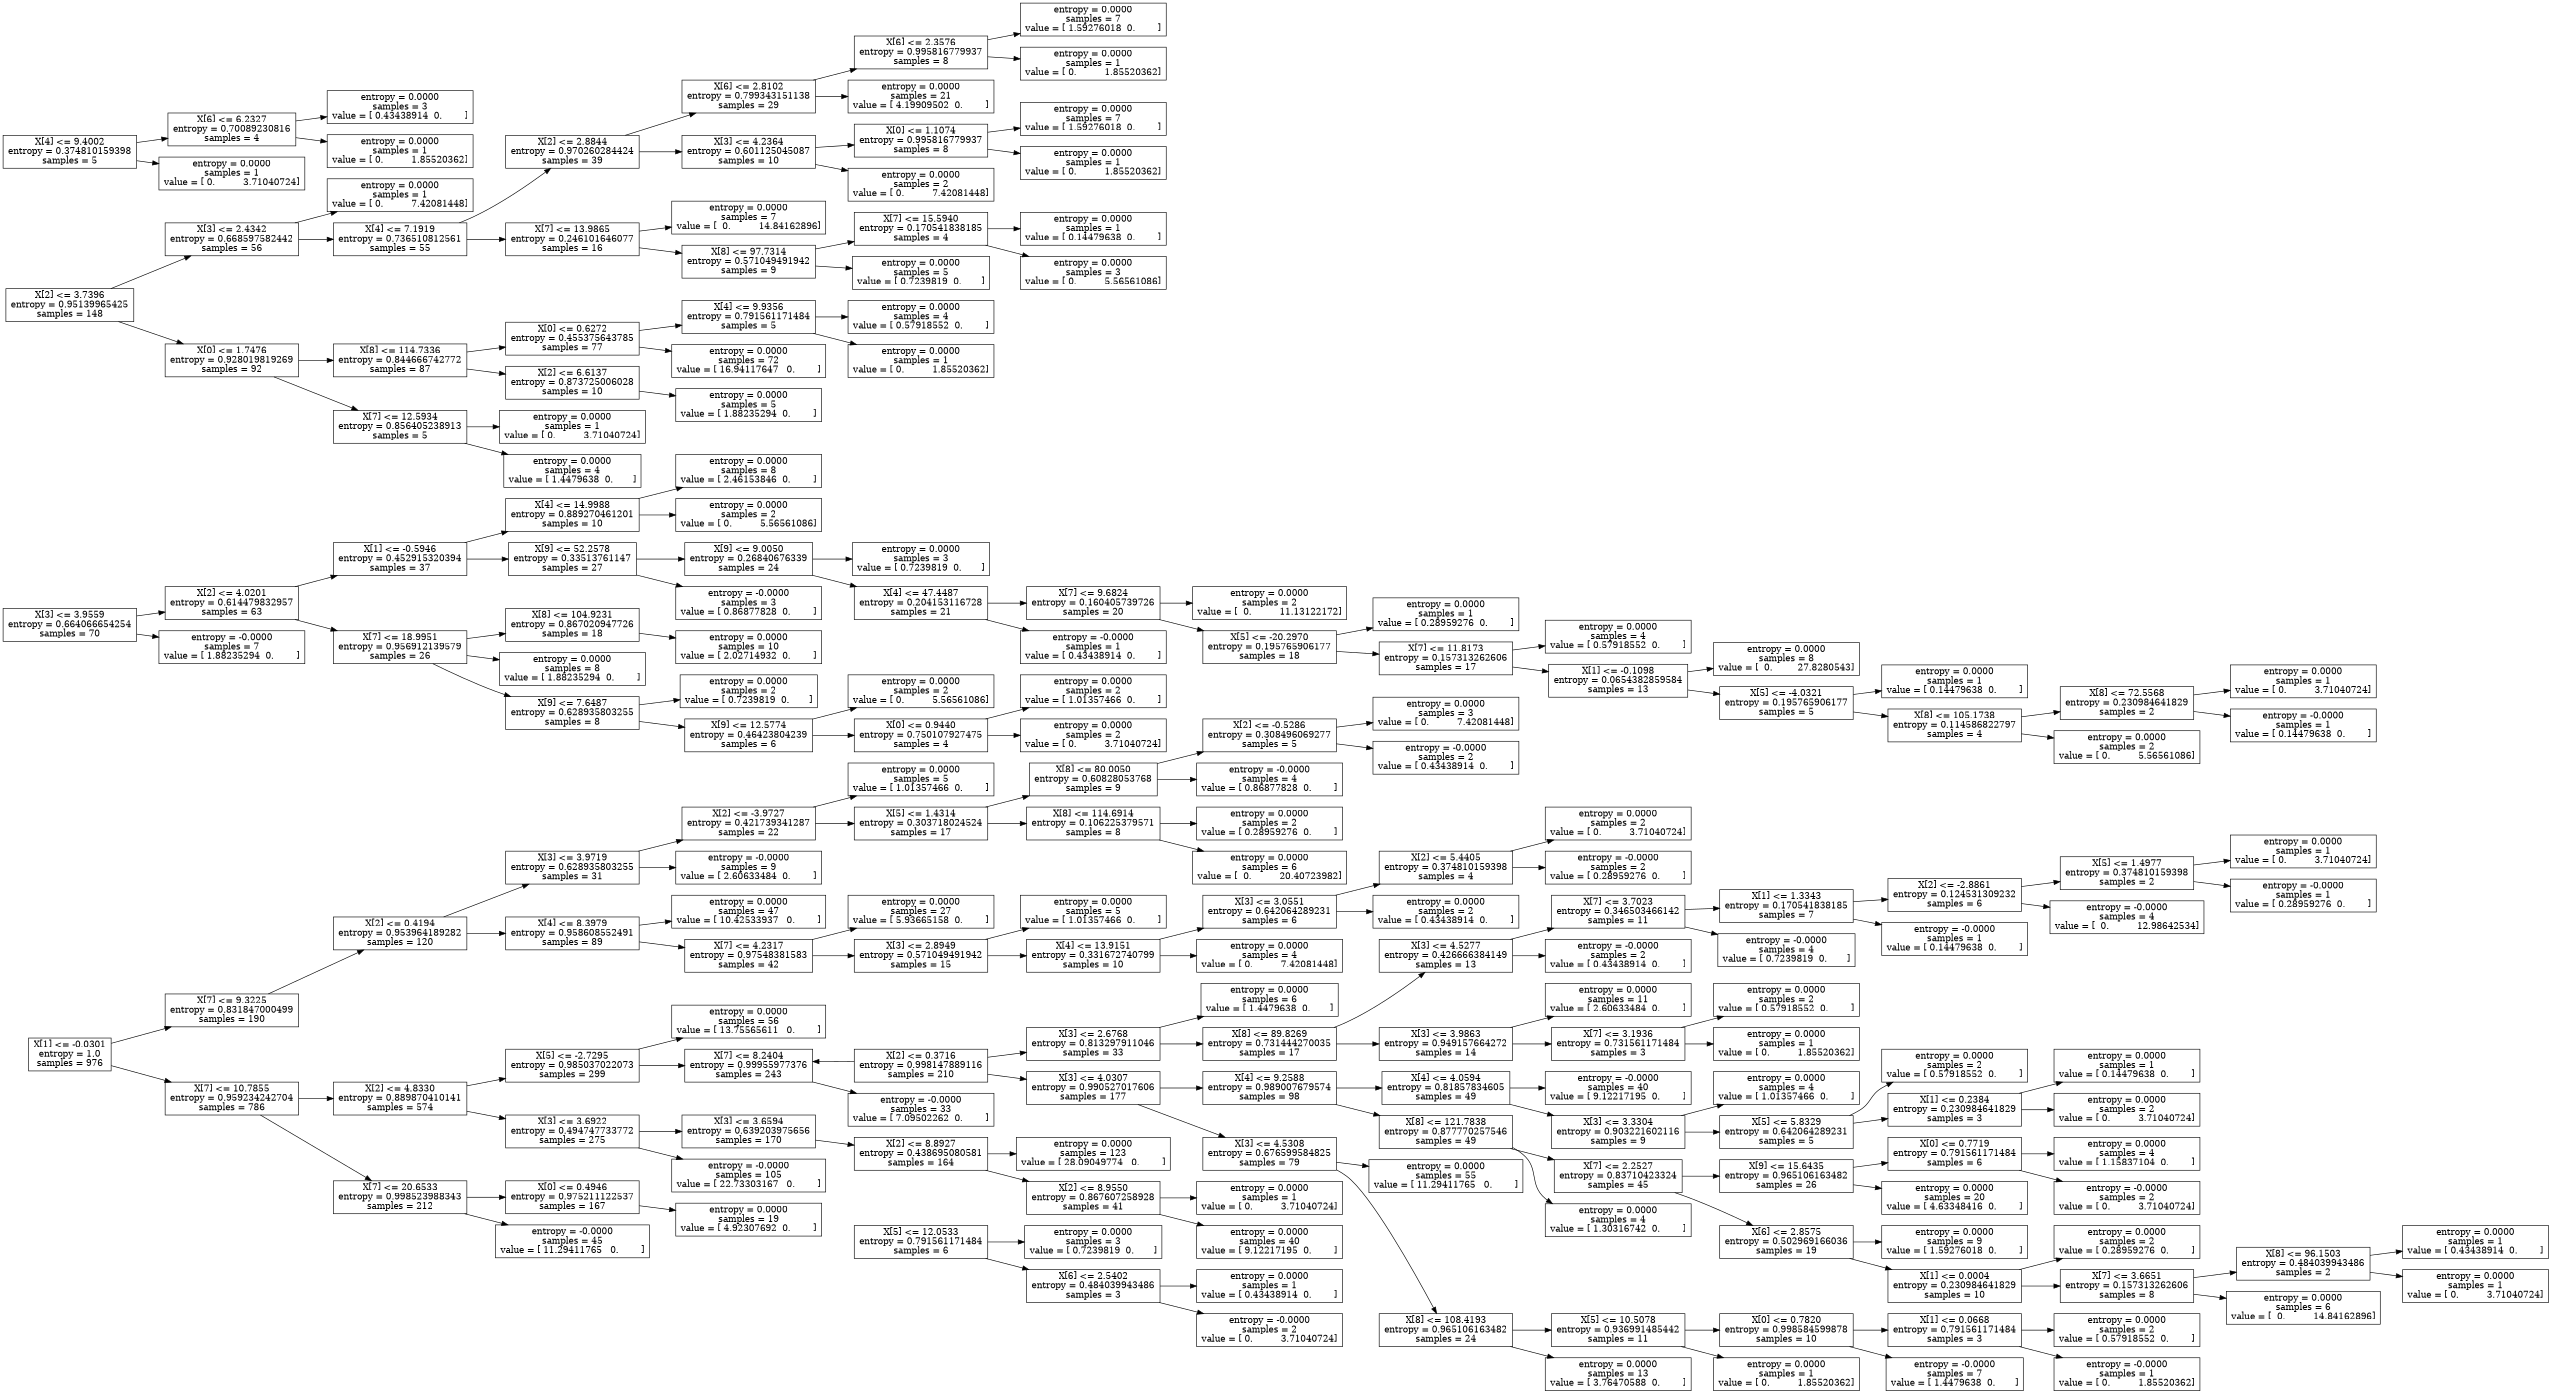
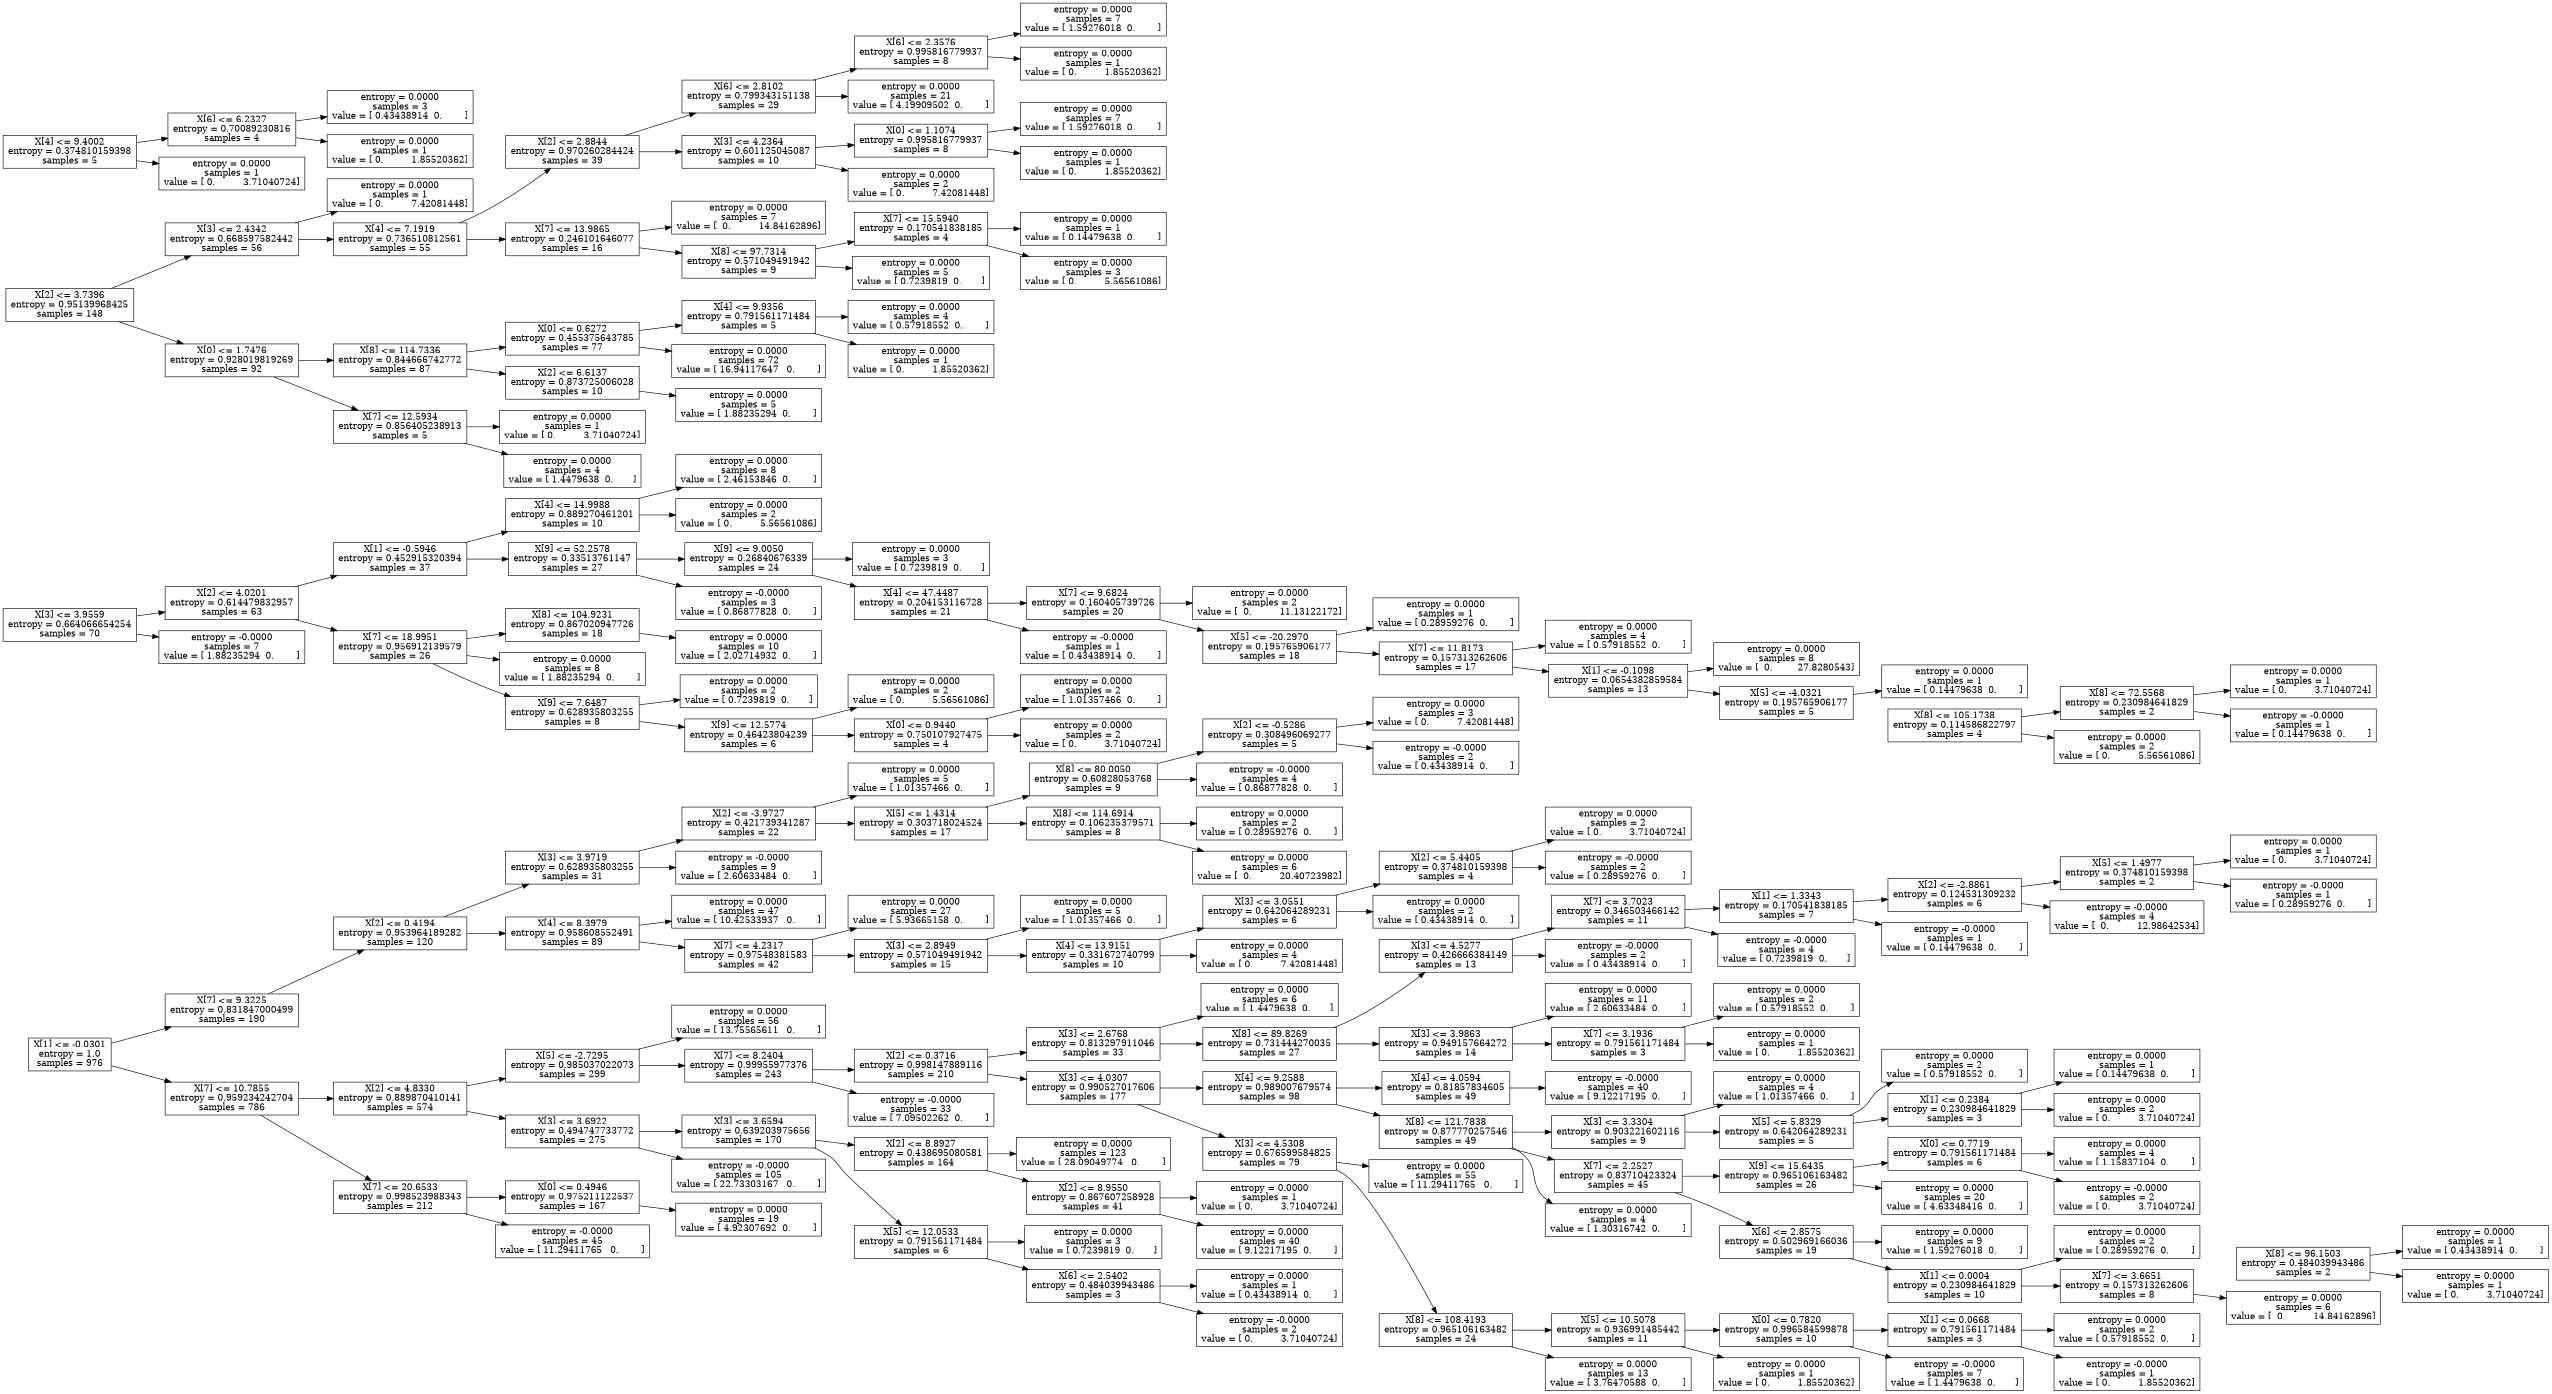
(70, 305) -> (70, 305)
(1868, 714) -> none
(1093, 824) -> (1093, 824)
(1270, 1044) -> (1270, 1044)
(1618, 1044) -> (1618, 1044)
(837, 1061) -> (830, 1070)
(1529, 1109) -> (1529, 1132)
none -> (856, 1184)
(2212, 1275) -> none
(1786, 1330) -> (1786, 1330)
